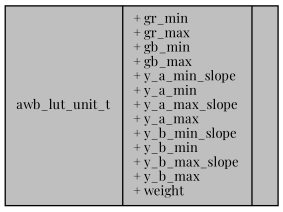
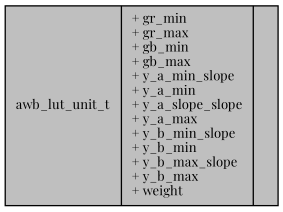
(186, 105) -> (187, 105)
